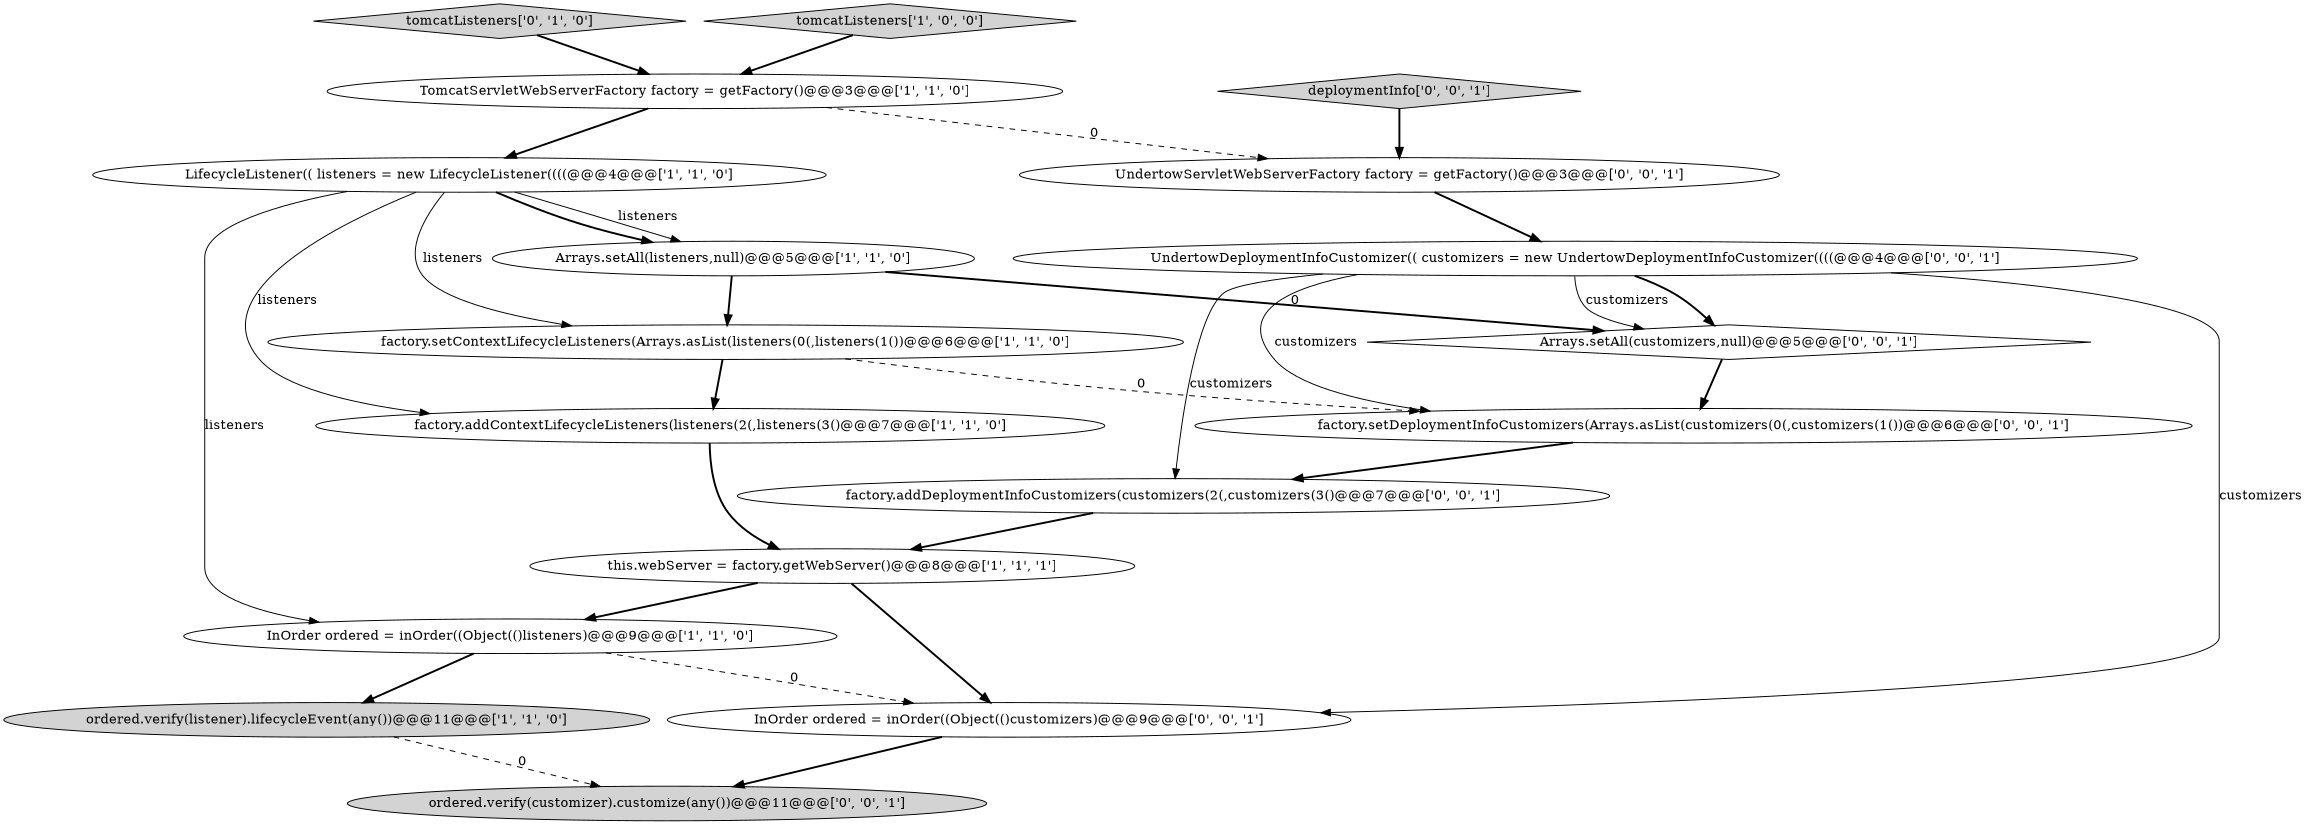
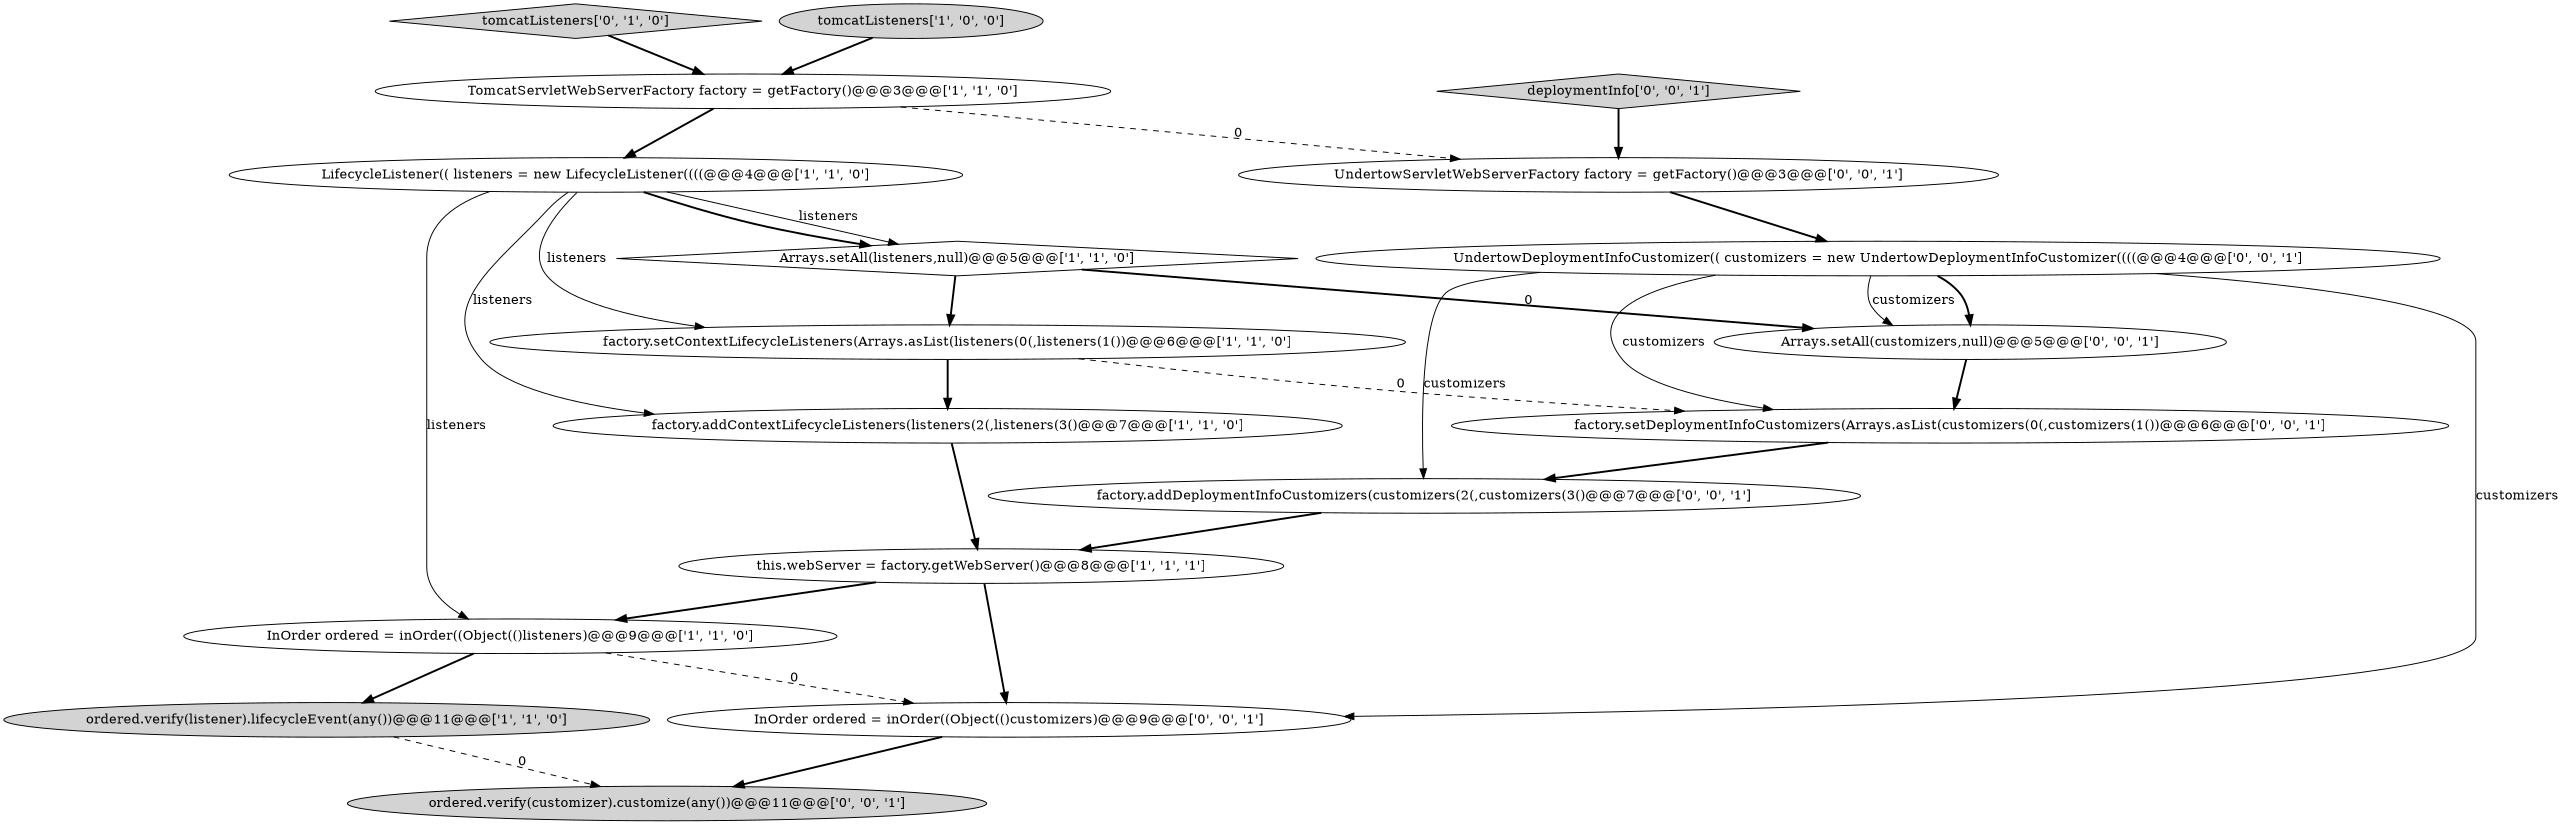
(890, 21) -> (911, 21)
(733, 259) -> (957, 259)
(1729, 342) -> (1970, 342)
